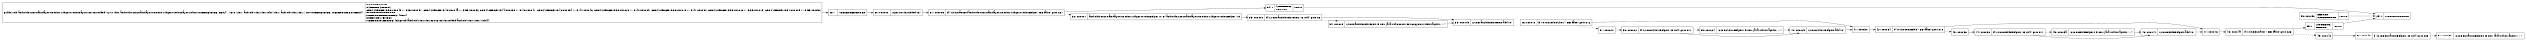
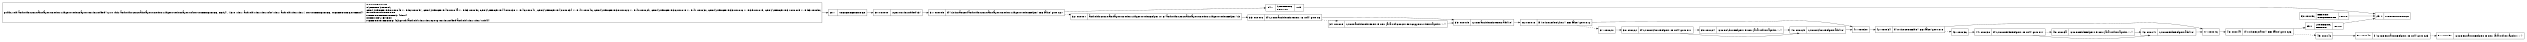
(1298, 8) -> (1299, 8)
none -> (1516, 22)
